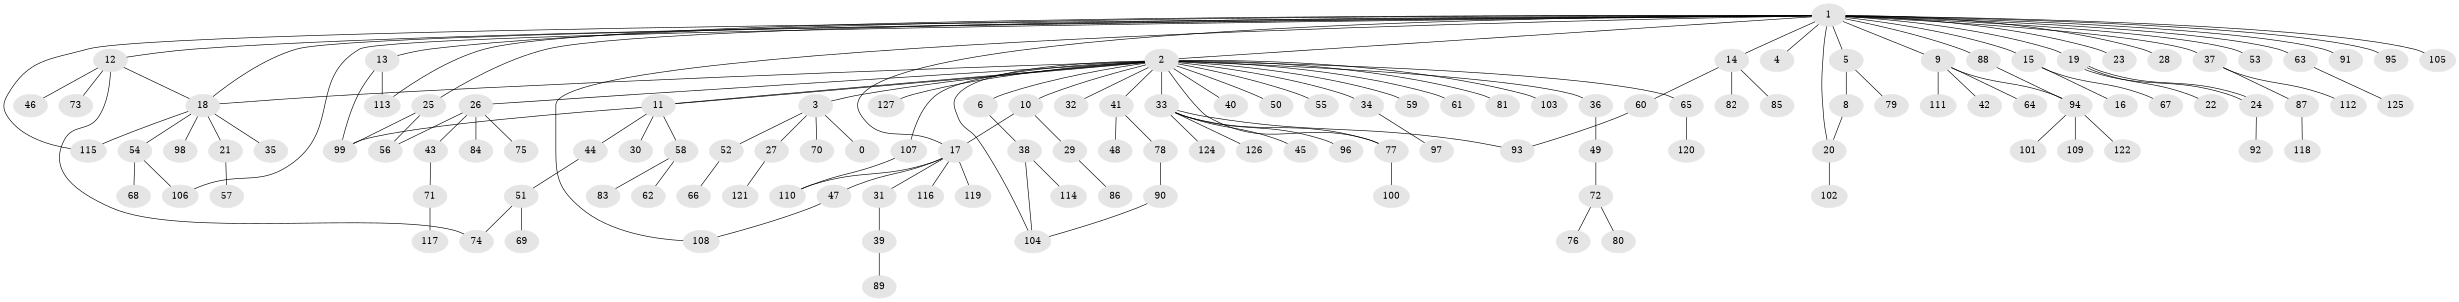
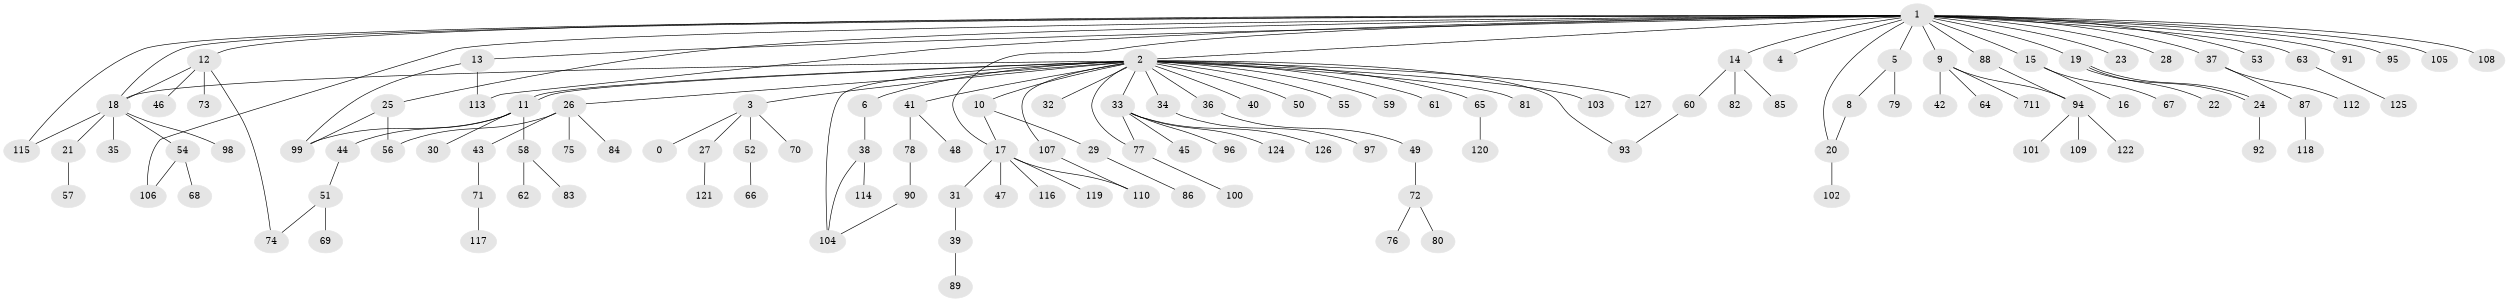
(1938, 106) -> (2032, 106)
(1347, 130) -> (1395, 69)
(770, 222) -> none
